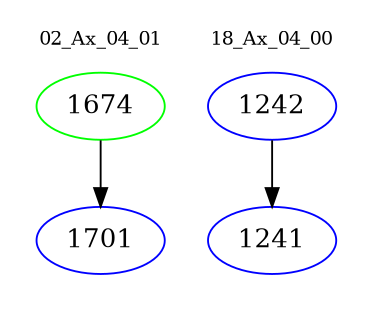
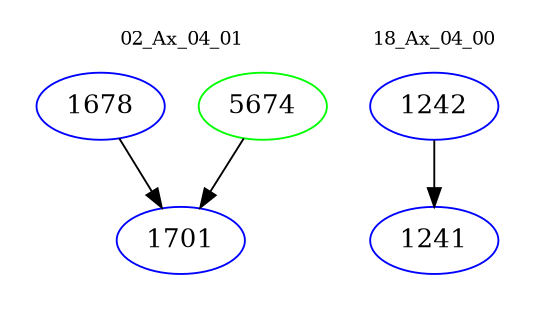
(101, 106) -> (263, 106)
none -> (101, 106)
